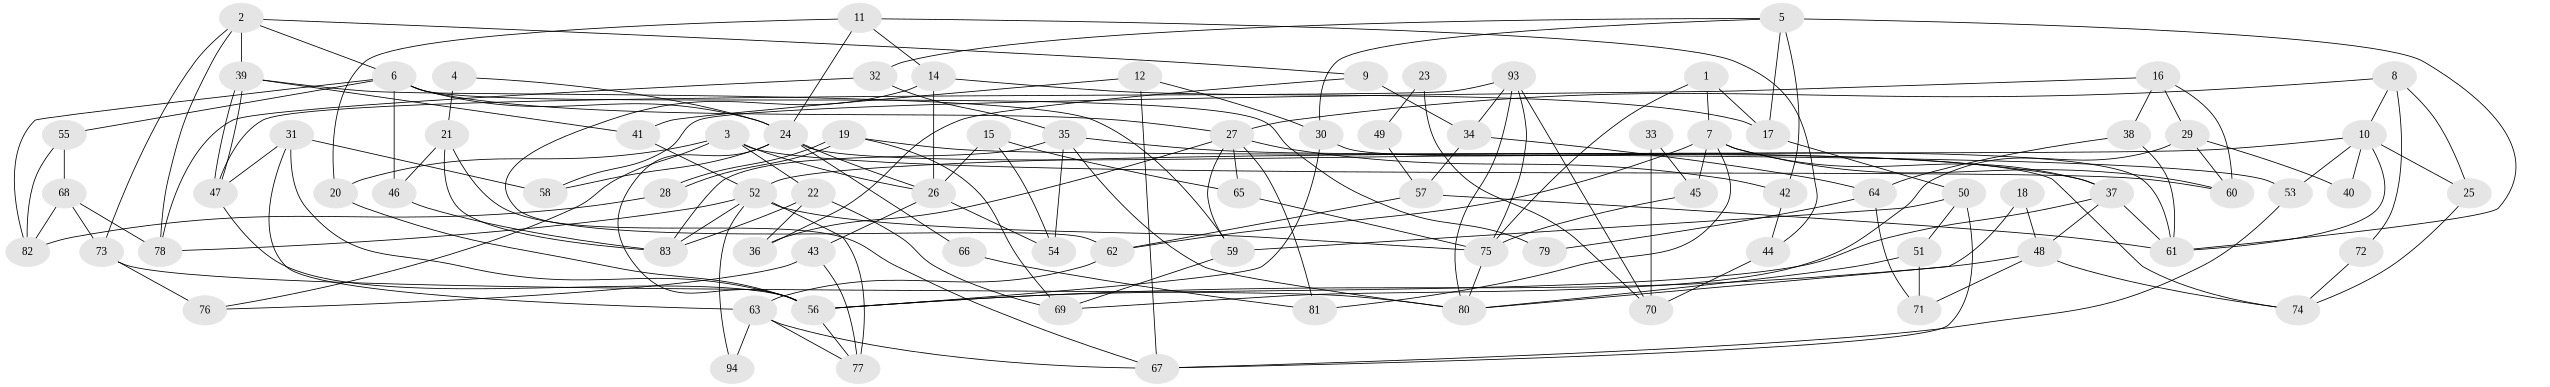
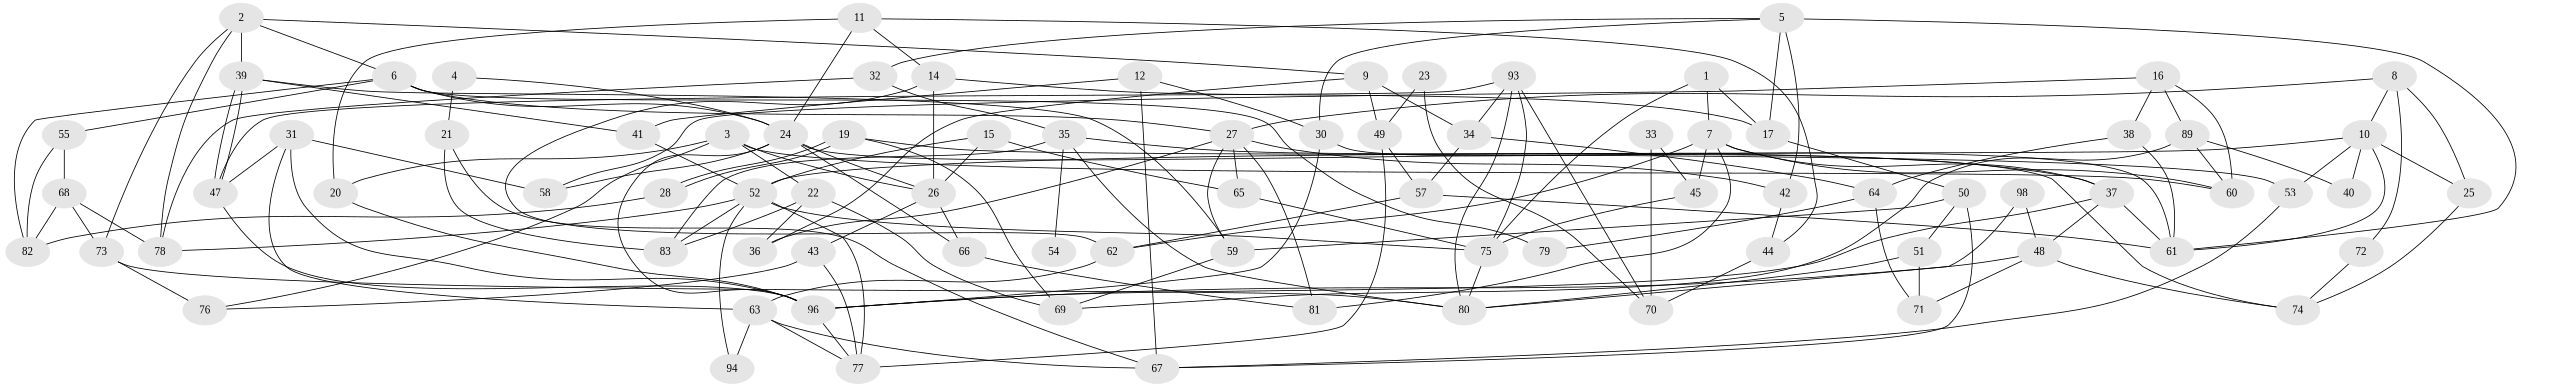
none -> (1373, 105)
(2187, 135) -> (2187, 135)
(1025, 186) -> (868, 156)
(394, 193) -> none
(2022, 193) -> (2022, 193)
(992, 222) -> (949, 222)
(813, 310) -> (813, 310)
none -> (1205, 345)
